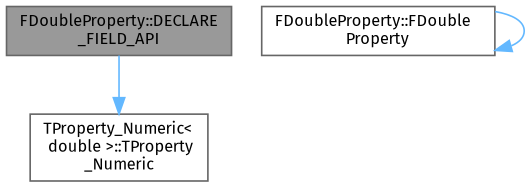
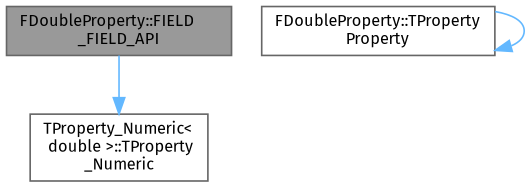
(119, 31) -> (119, 31)
(378, 31) -> (378, 31)
